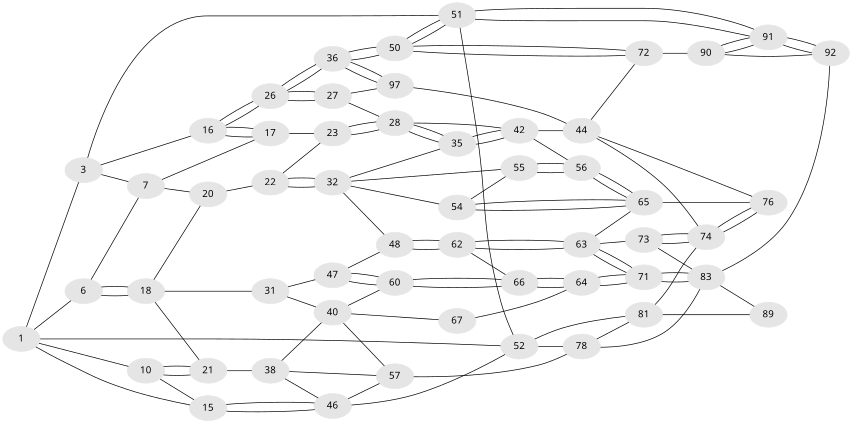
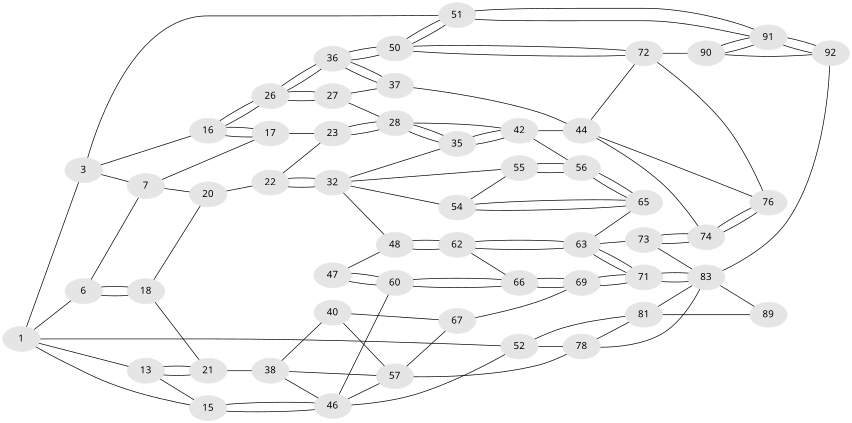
(395, 86) -> (395, 86)
(483, 182) -> none
(706, 203) -> (720, 119)
(681, 268) -> (675, 296)
(582, 283) -> (582, 283)
(270, 291) -> none
(364, 298) -> (361, 349)
none -> (426, 349)
(146, 371) -> (146, 371)
